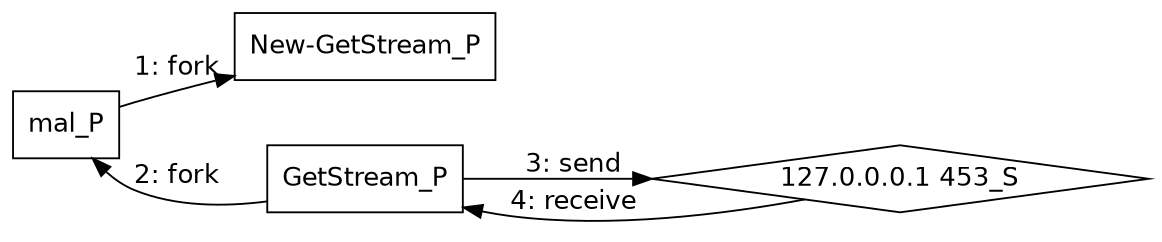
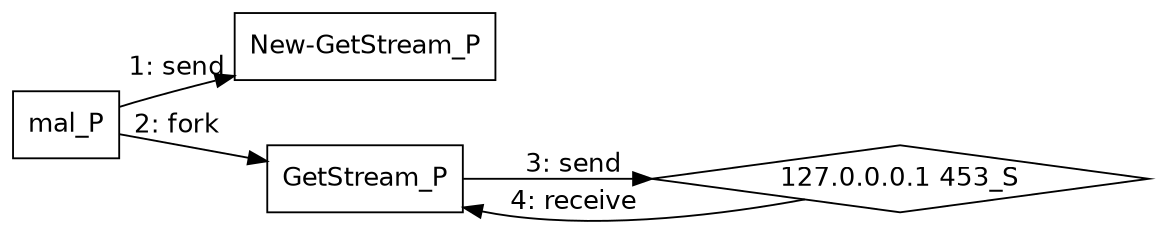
(177, 68) -> (177, 68)
(183, 202) -> (184, 146)
